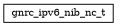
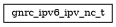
(59, 13) -> (58, 13)
